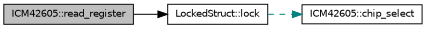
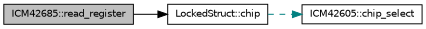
(69, 14) -> (69, 14)
(218, 14) -> (218, 14)
